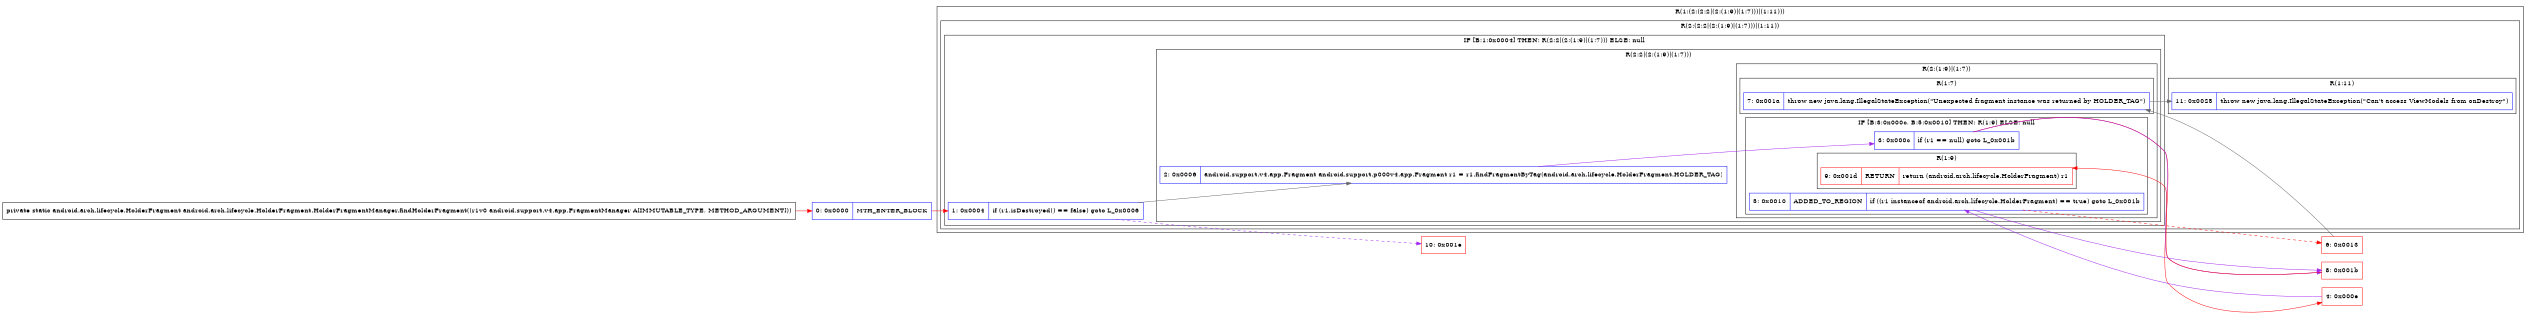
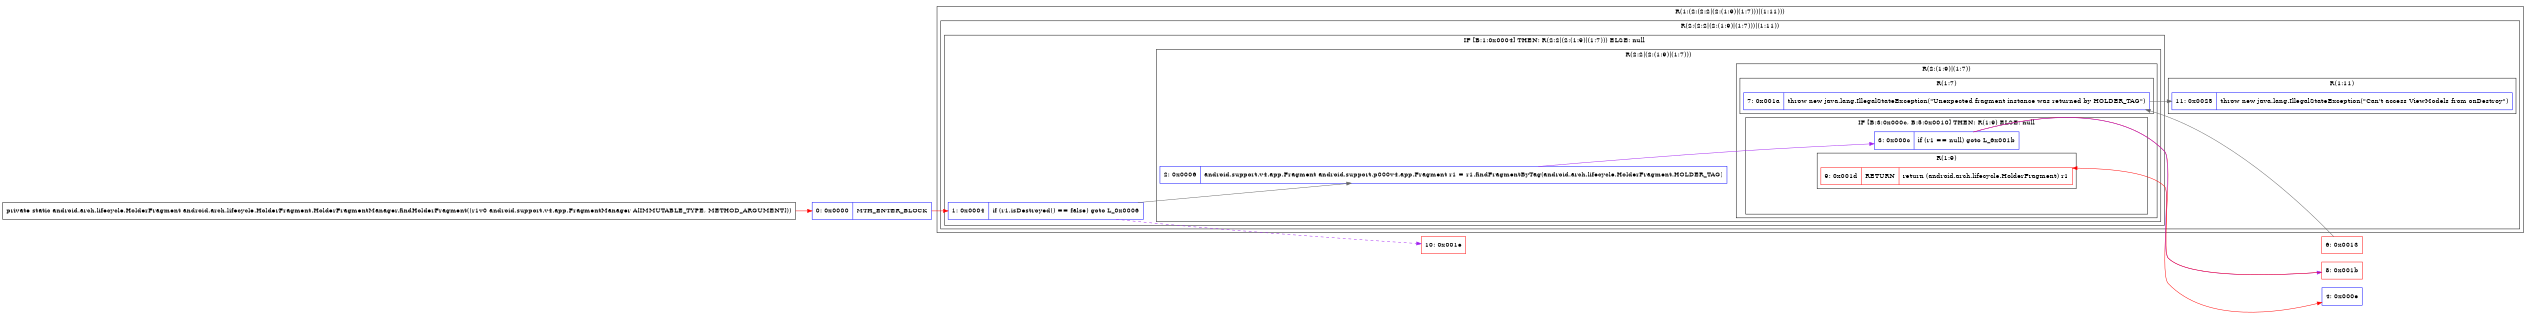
(1967, 140) -> (1967, 140)
(1947, 202) -> none
(2342, 296) -> (2342, 296)
